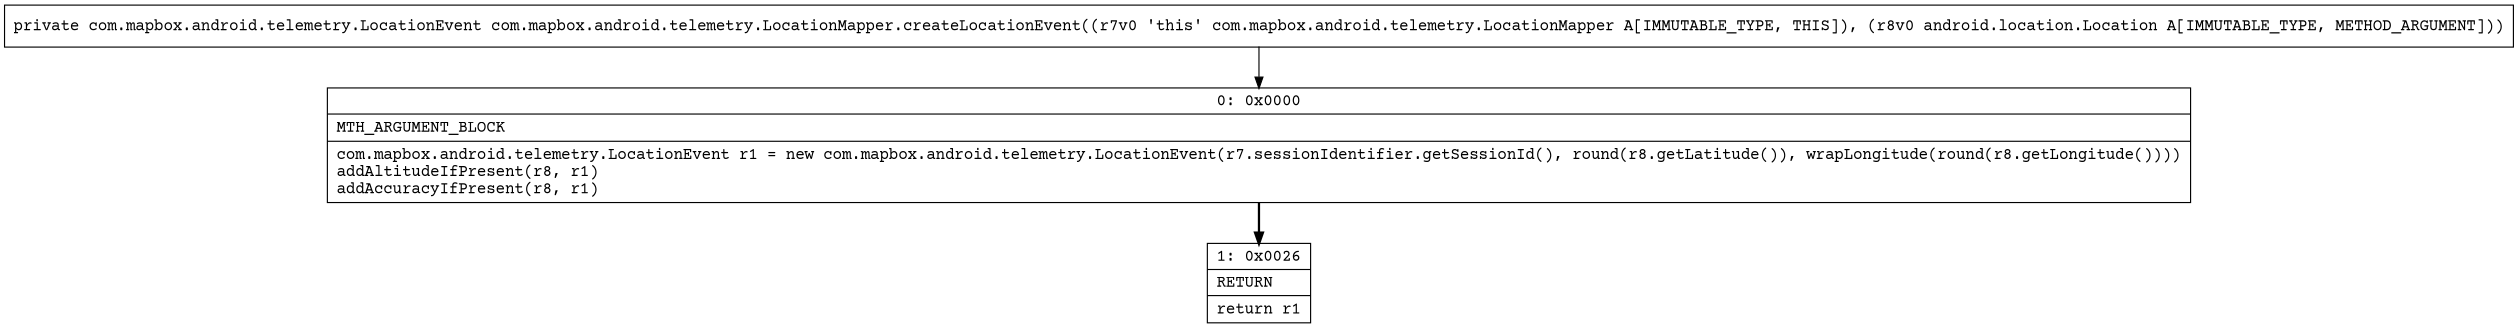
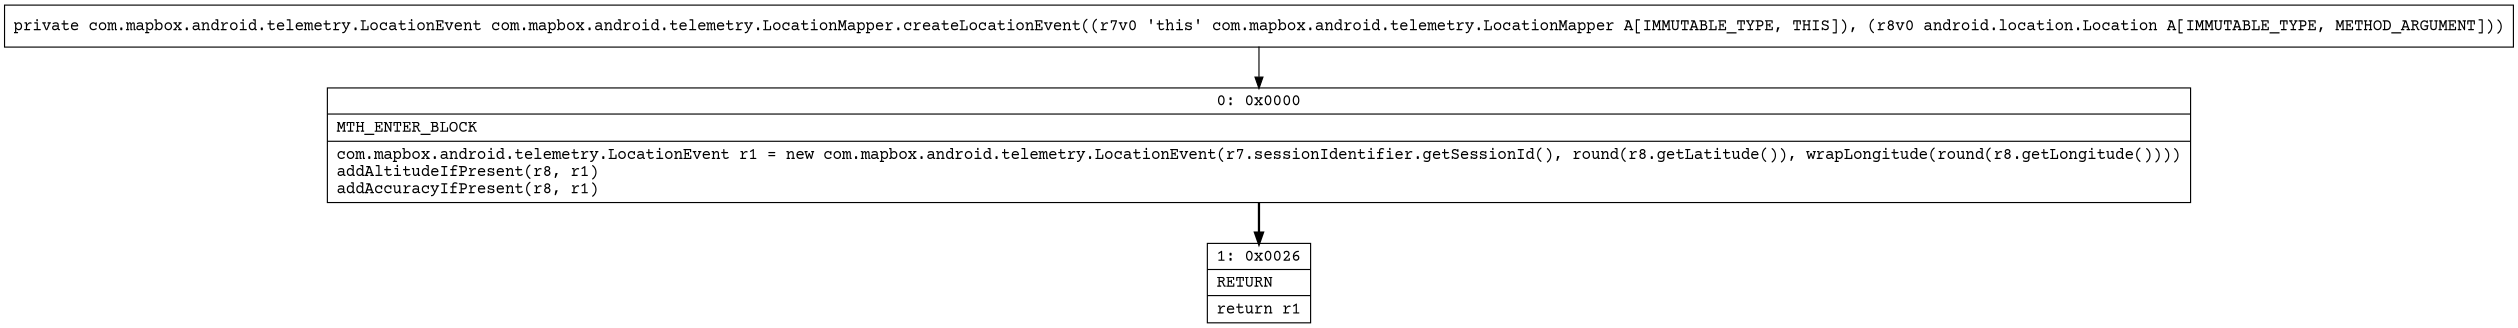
(421, 127) -> (407, 127)
